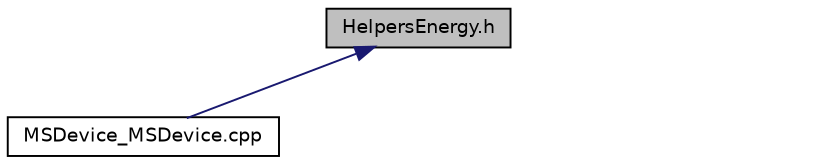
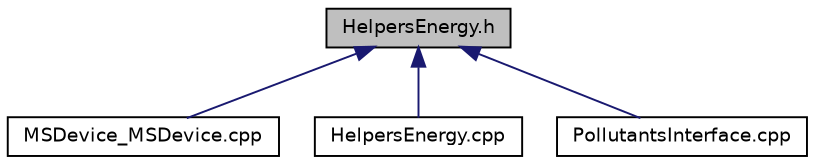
none -> (418, 137)
none -> (682, 137)
